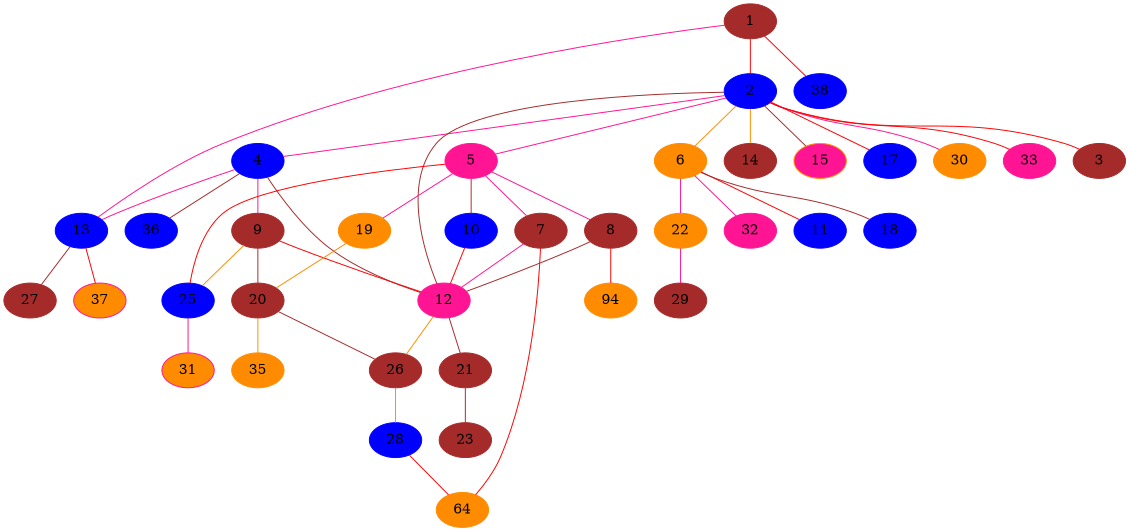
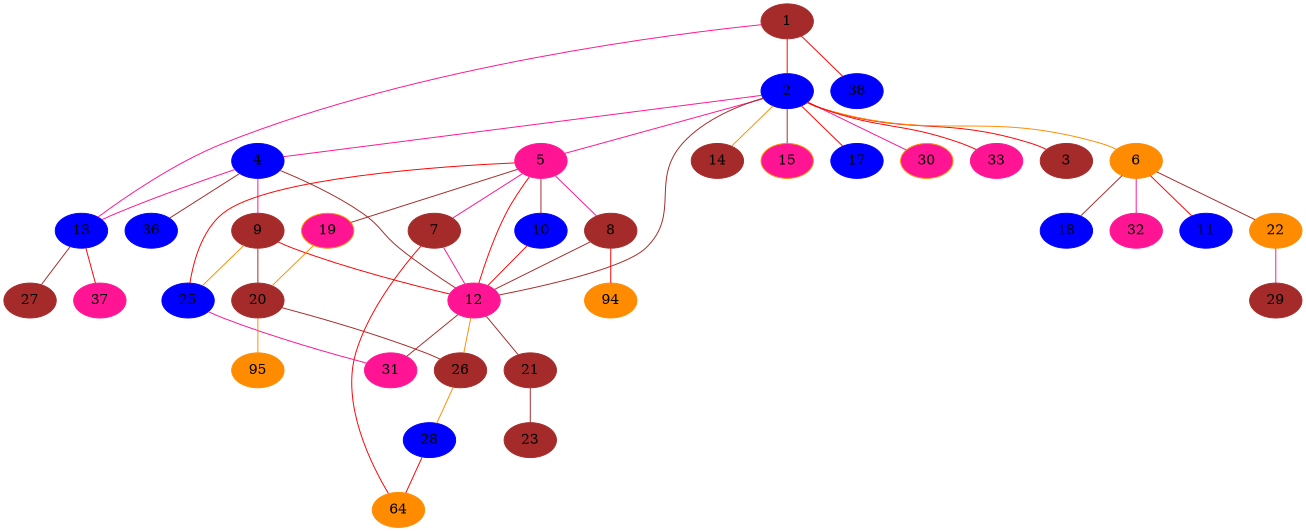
(960, 161) -> (927, 161)
(425, 191) -> (434, 196)
(681, 196) -> (1206, 196)
none -> (499, 228)
(365, 231) -> (328, 231)
(100, 301) -> (100, 301)
none -> (432, 335)
(188, 370) -> (391, 370)
(258, 370) -> (258, 370)
